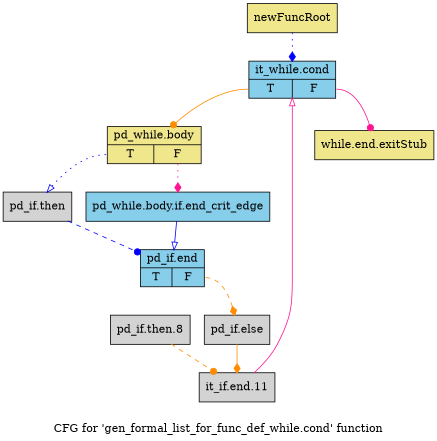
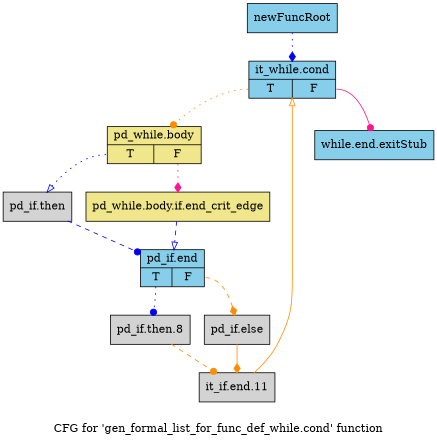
(292, 18) -> (292, 18)
(209, 100) -> (209, 100)
(374, 145) -> (374, 145)
(178, 207) -> (178, 207)
(176, 232) -> (176, 232)
(292, 245) -> (292, 245)
none -> (155, 298)
